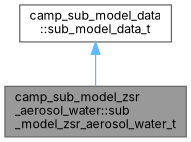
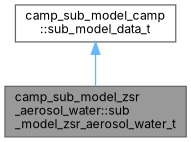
(96, 23) -> (96, 23)
